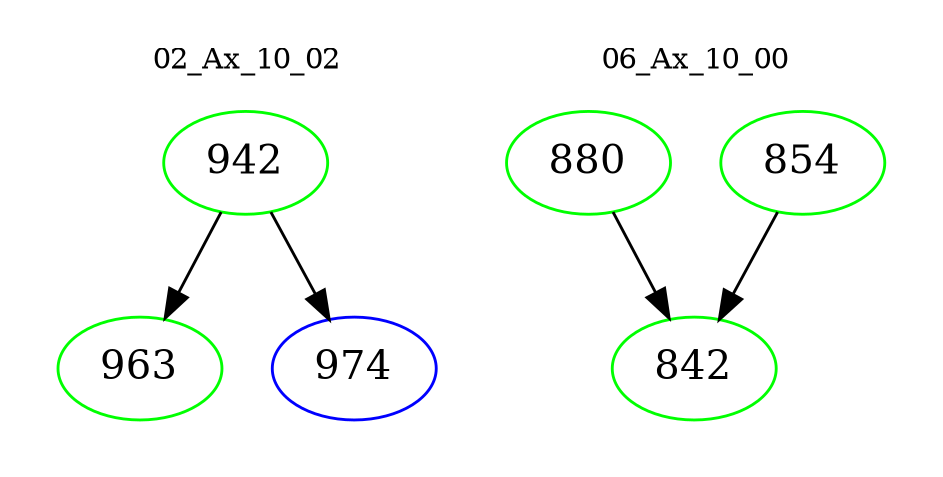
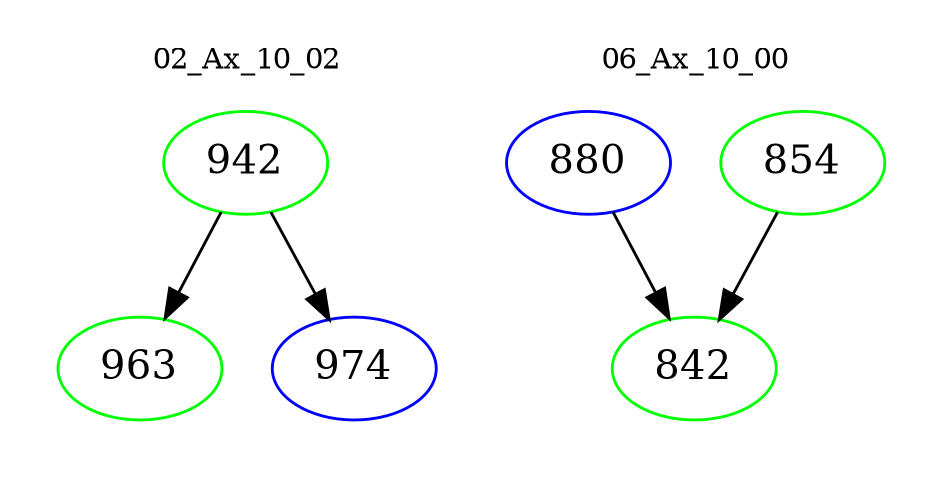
(589, 163) -> (589, 163)
